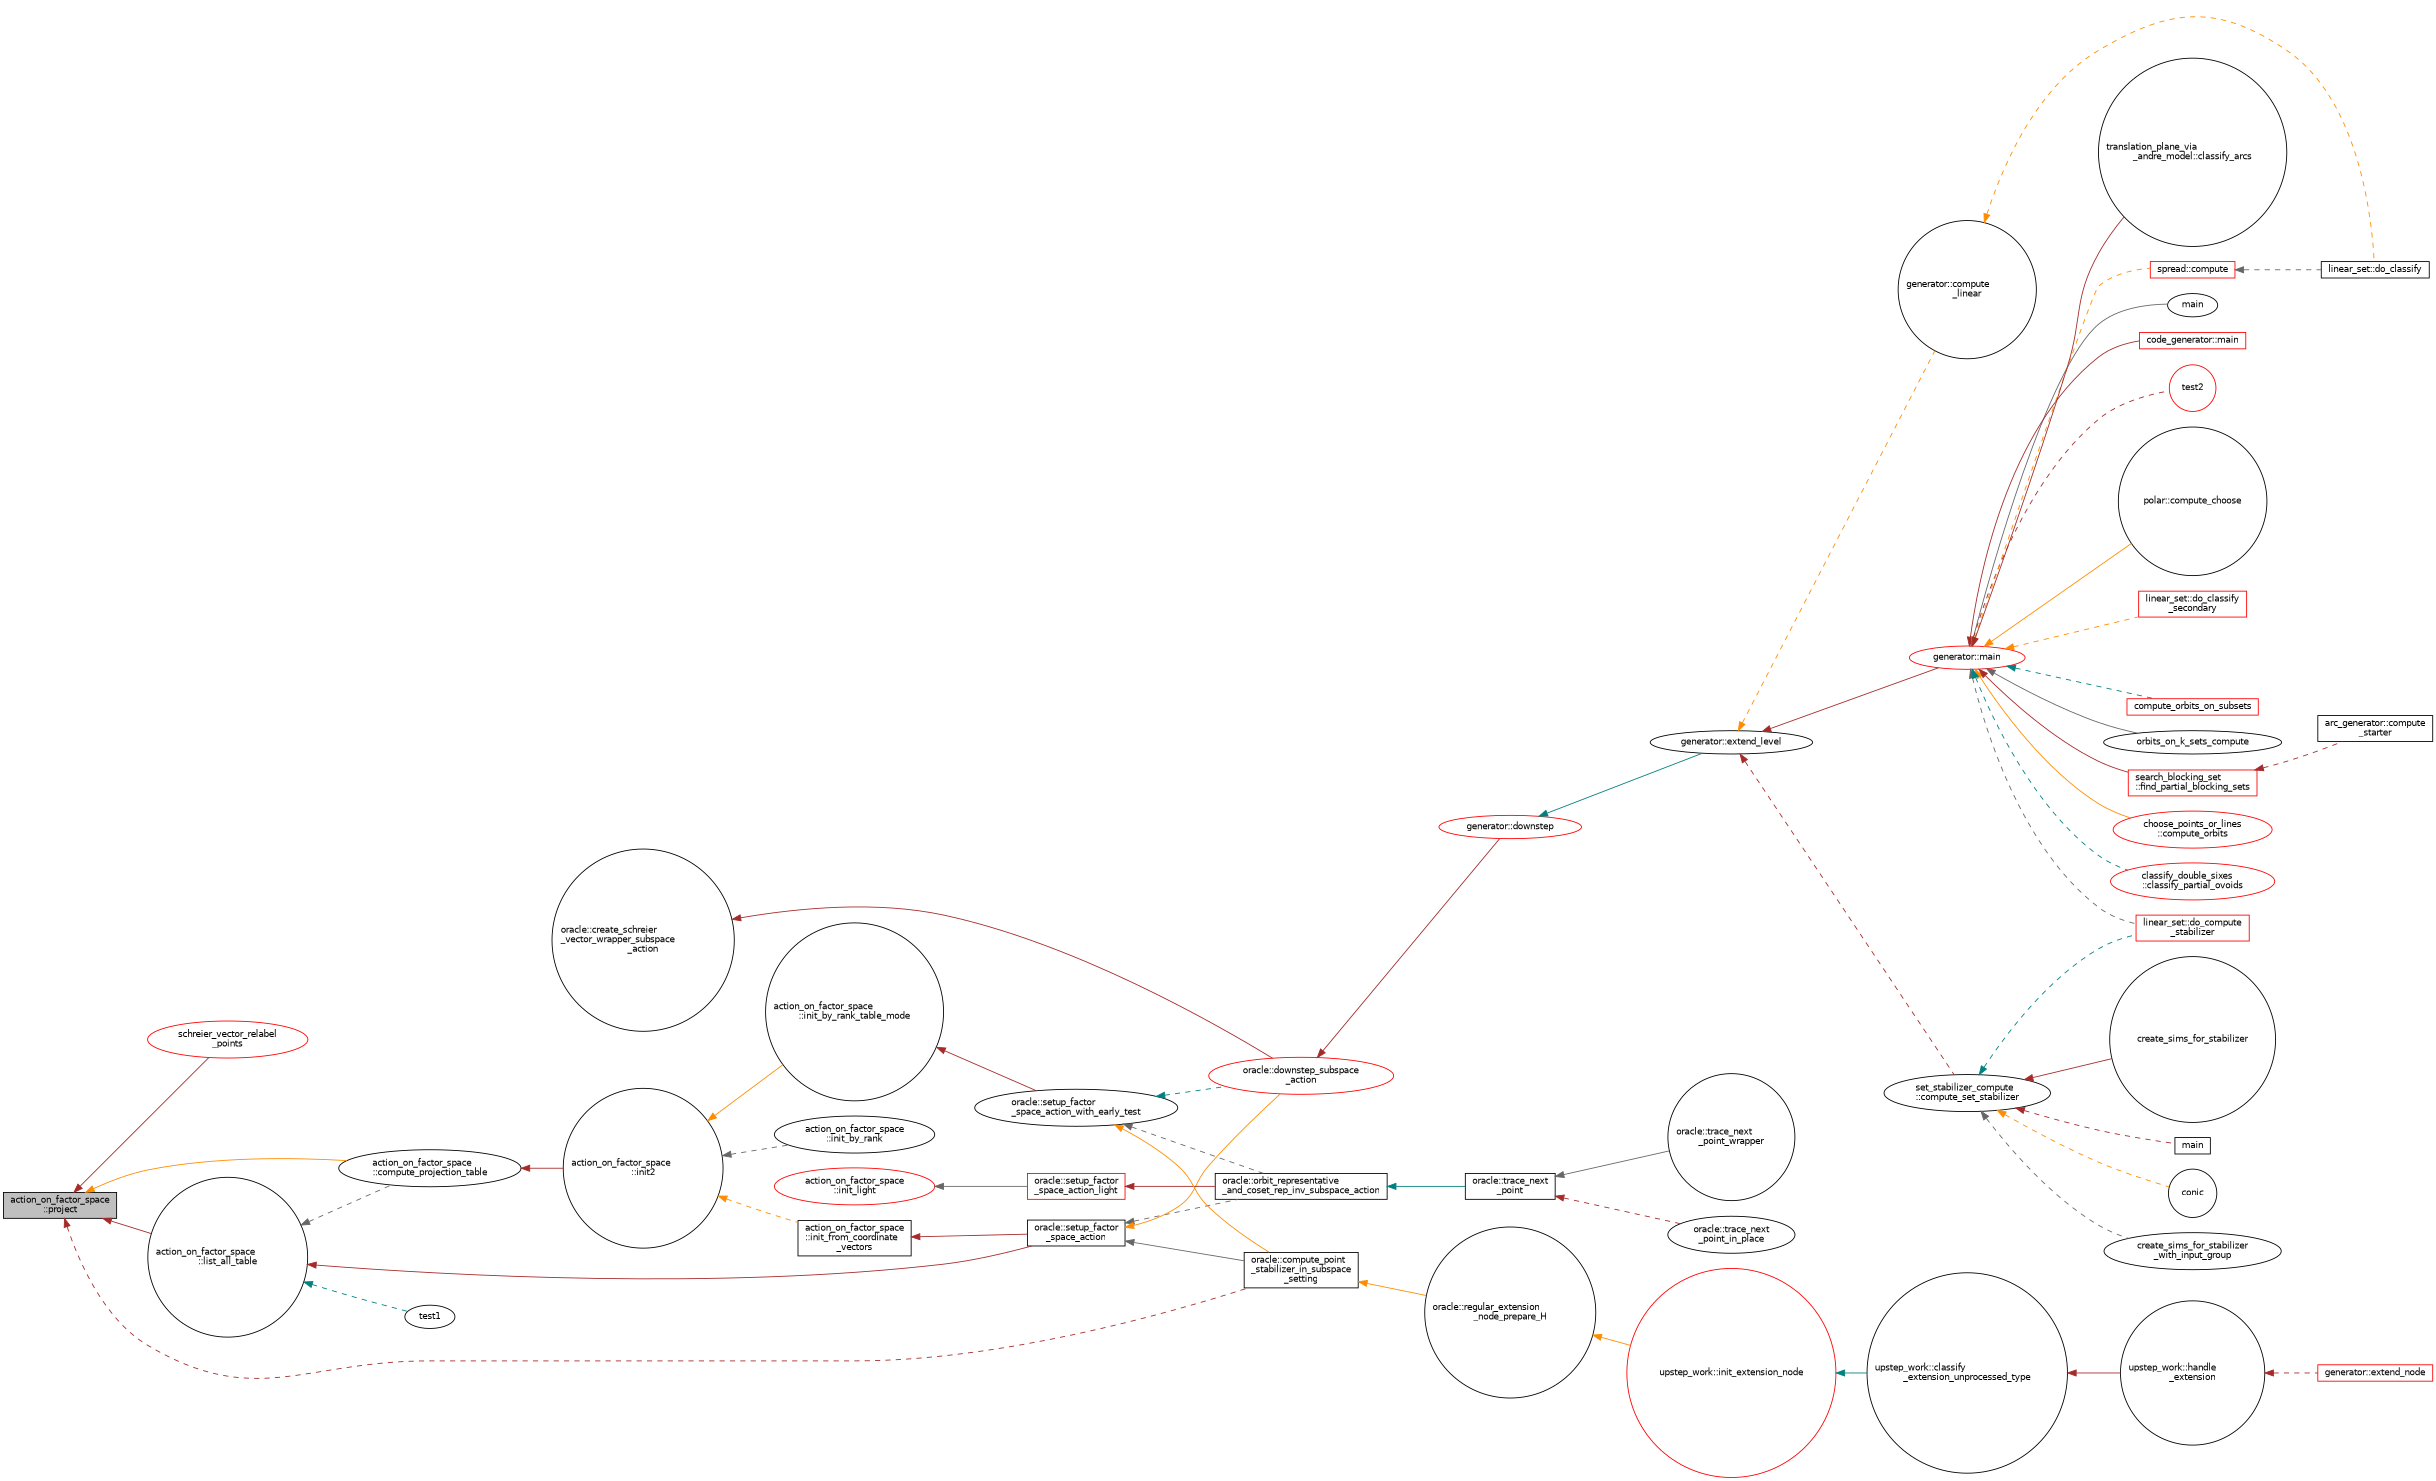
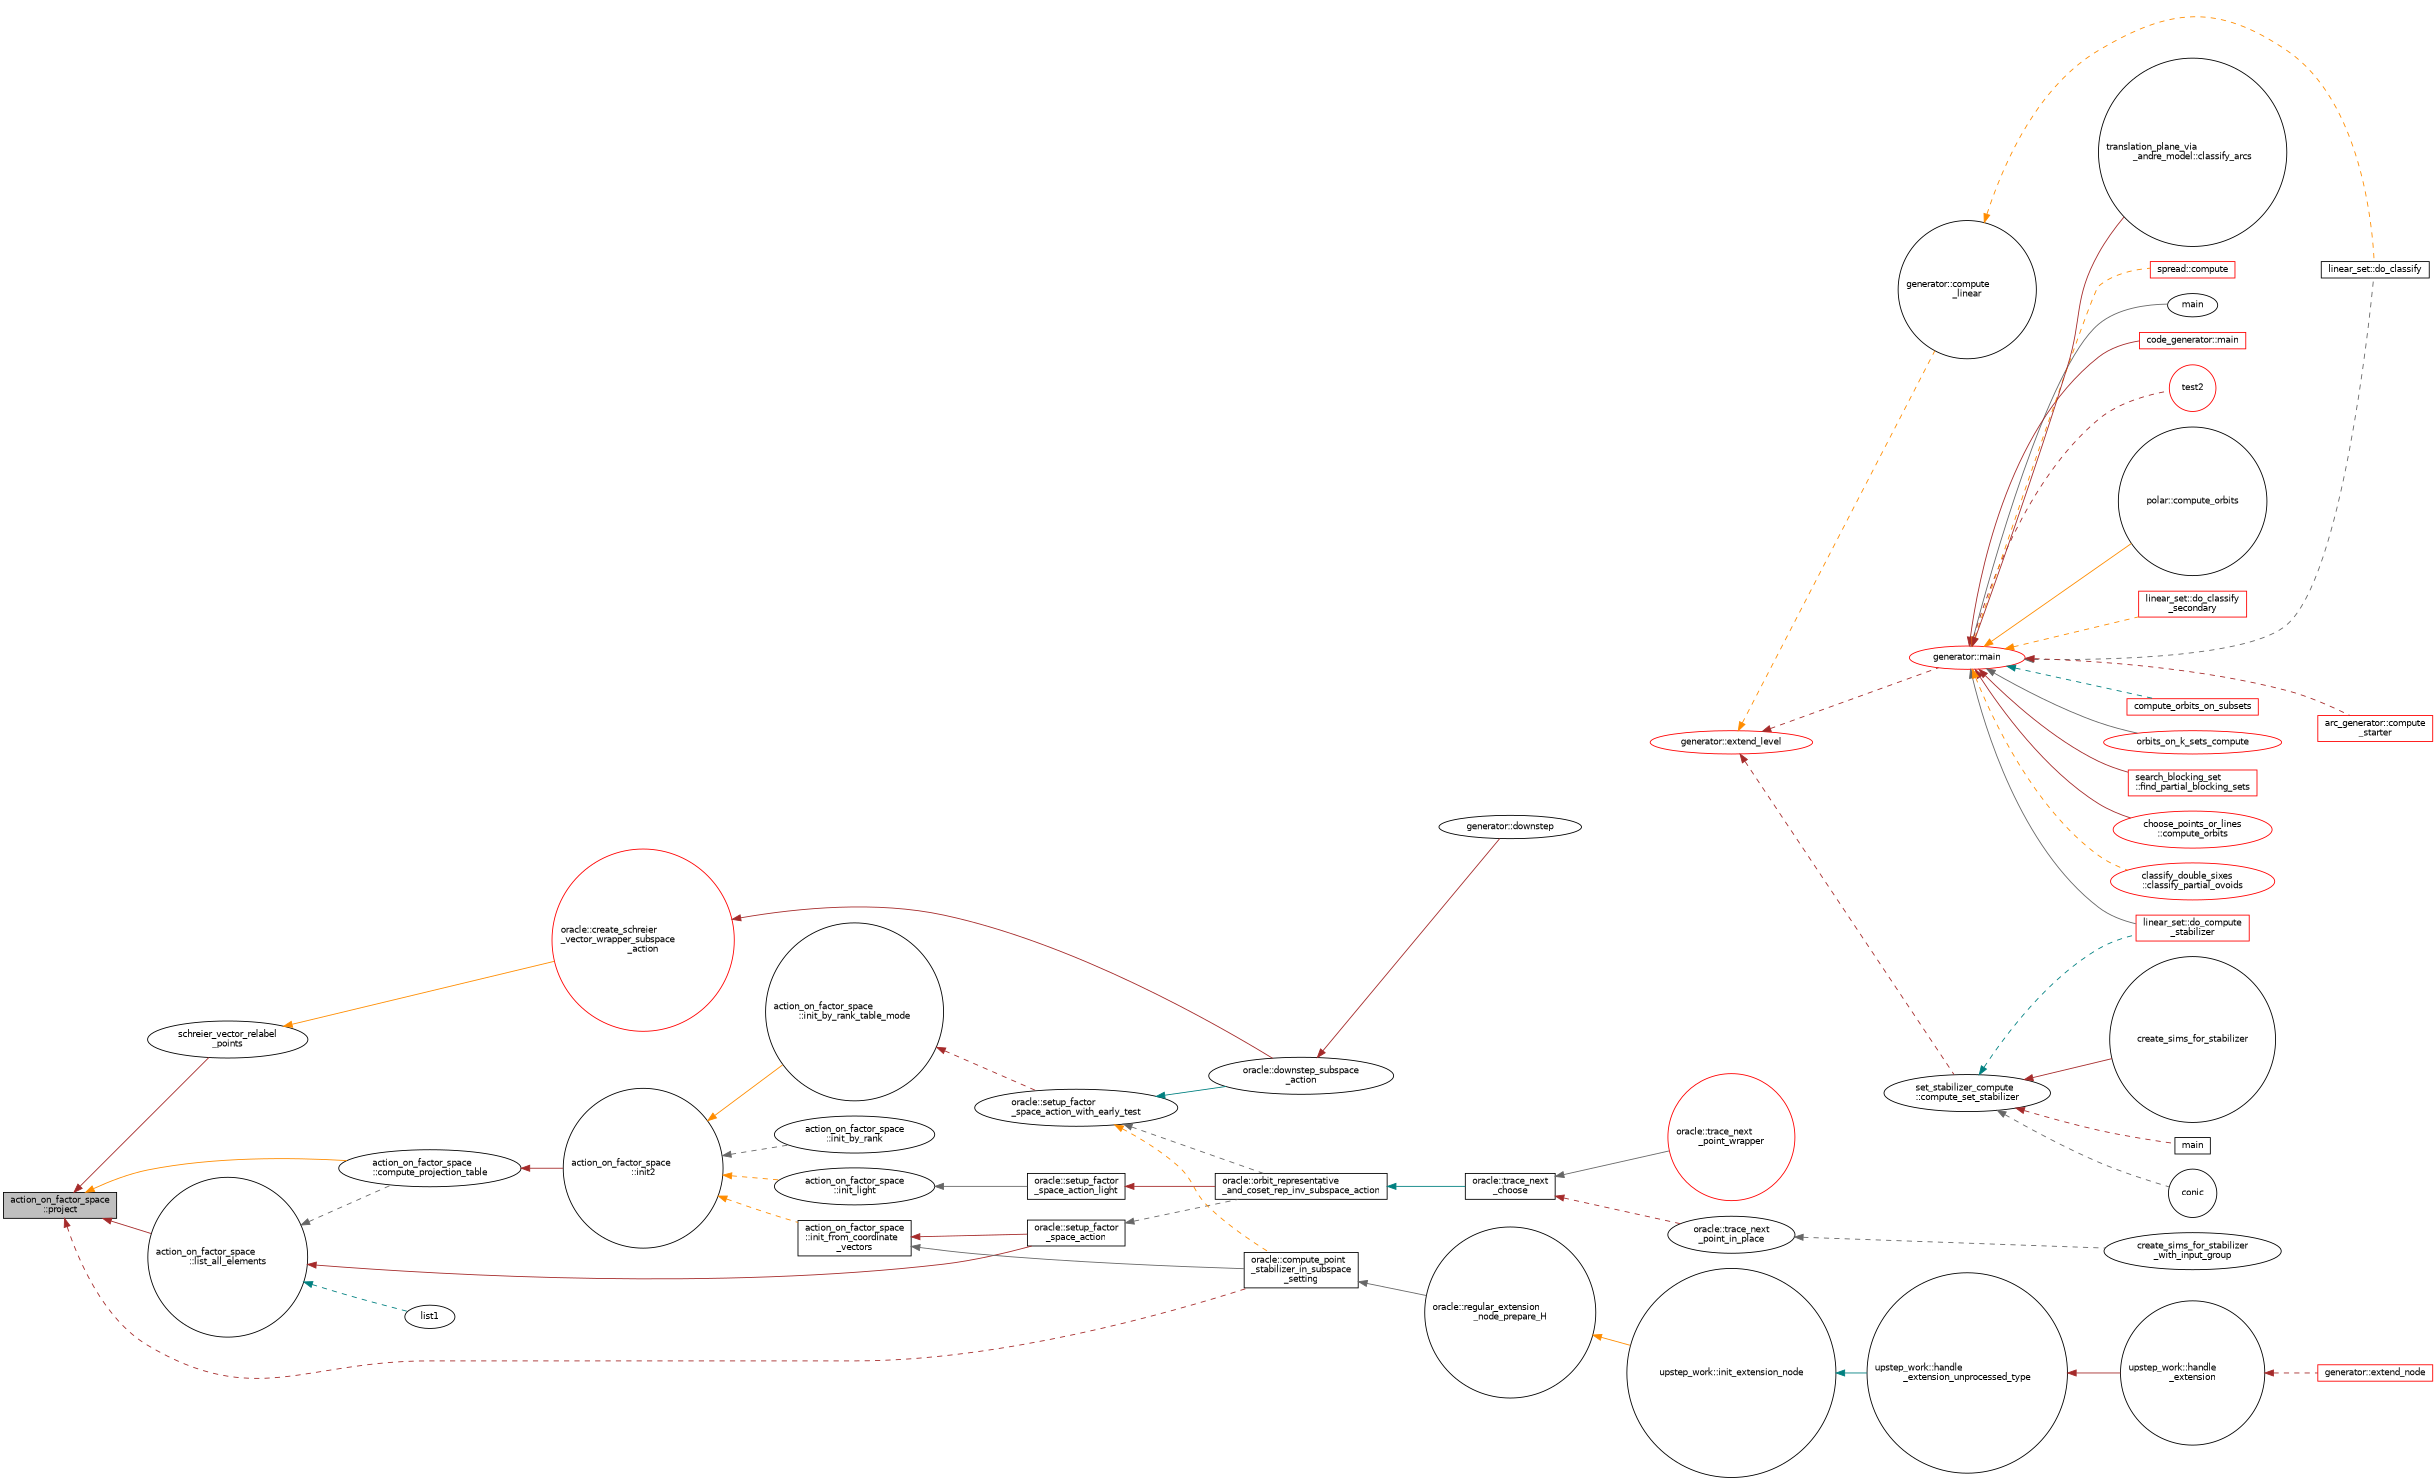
(2283, 270) -> (2313, 581)
(2193, 501) -> (2193, 501)
(1854, 698) -> (1854, 698)
(2375, 729) -> (2375, 729)
(1731, 742) -> (1731, 742)
(2193, 742) -> (2193, 742)
(2303, 756) -> (2195, 673)
(2045, 759) -> (2045, 759)
(1625, 783) -> none
(2035, 788) -> (2035, 788)
(2027, 821) -> (2027, 821)
(1510, 827) -> (1510, 827)
(643, 940) -> (643, 940)
none -> (423, 993)
(228, 1040) -> (228, 1040)
(991, 1071) -> (991, 1071)
(1301, 1076) -> (1301, 1076)
(1195, 1091) -> (1195, 1091)
(1731, 1137) -> (1731, 1137)
(2085, 1156) -> (2085, 1156)
(1209, 1165) -> none
none -> (756, 1178)
(855, 1186) -> (855, 1186)
(1076, 1186) -> (1076, 1186)
(1510, 1186) -> (1510, 1186)
(2050, 1188) -> (1954, 1243)
(1198, 1194) -> (1198, 1194)
(1189, 1252) -> (1082, 1262)
(228, 1257) -> (228, 1257)
(1397, 1289) -> (1397, 1289)
(430, 1317) -> (430, 1317)
(1731, 1373) -> (1731, 1373)
(1967, 1373) -> (1967, 1373)
